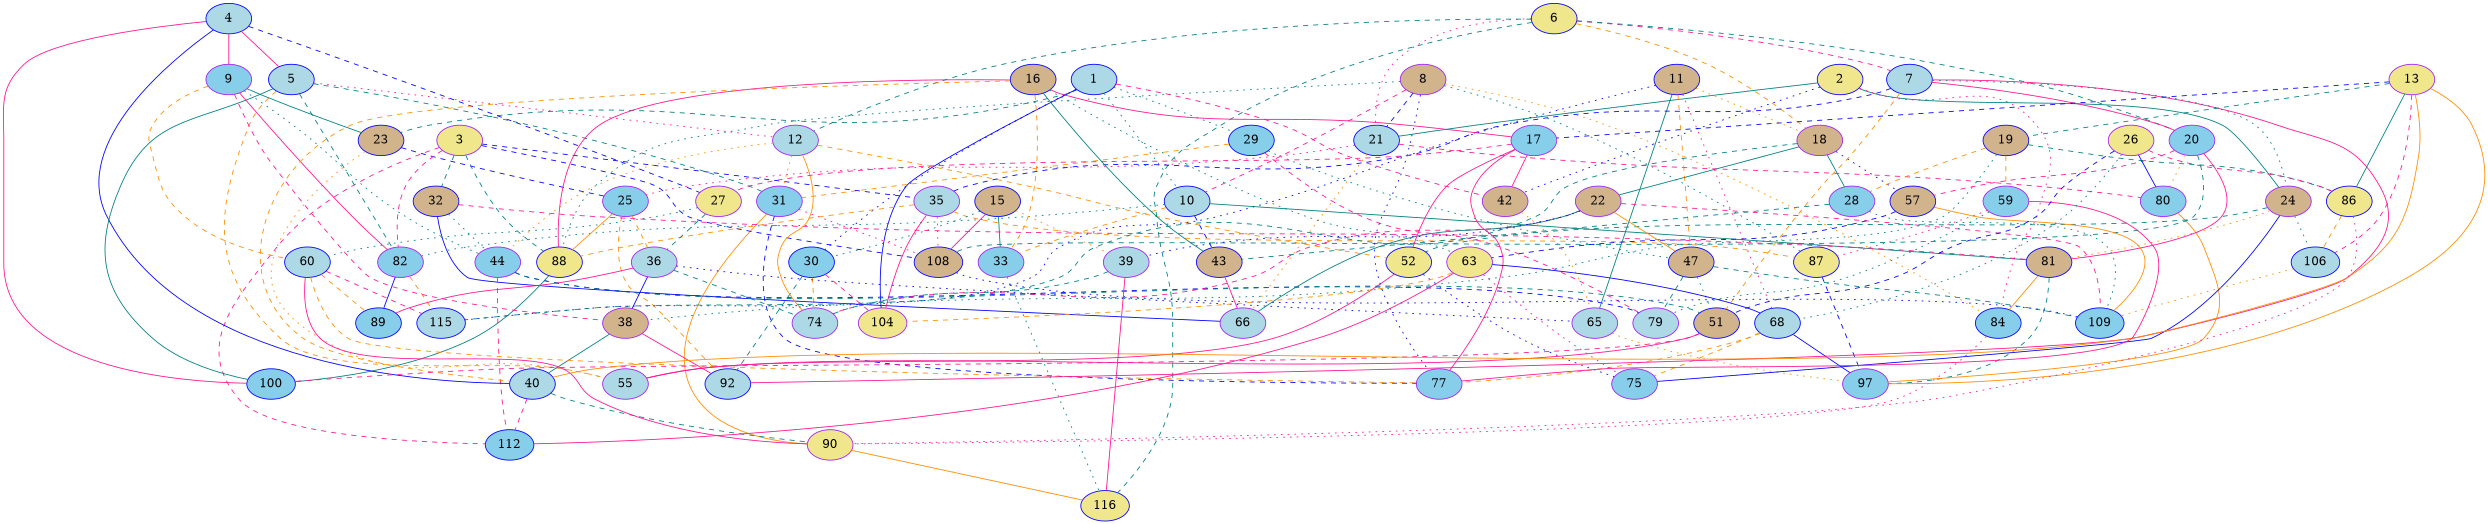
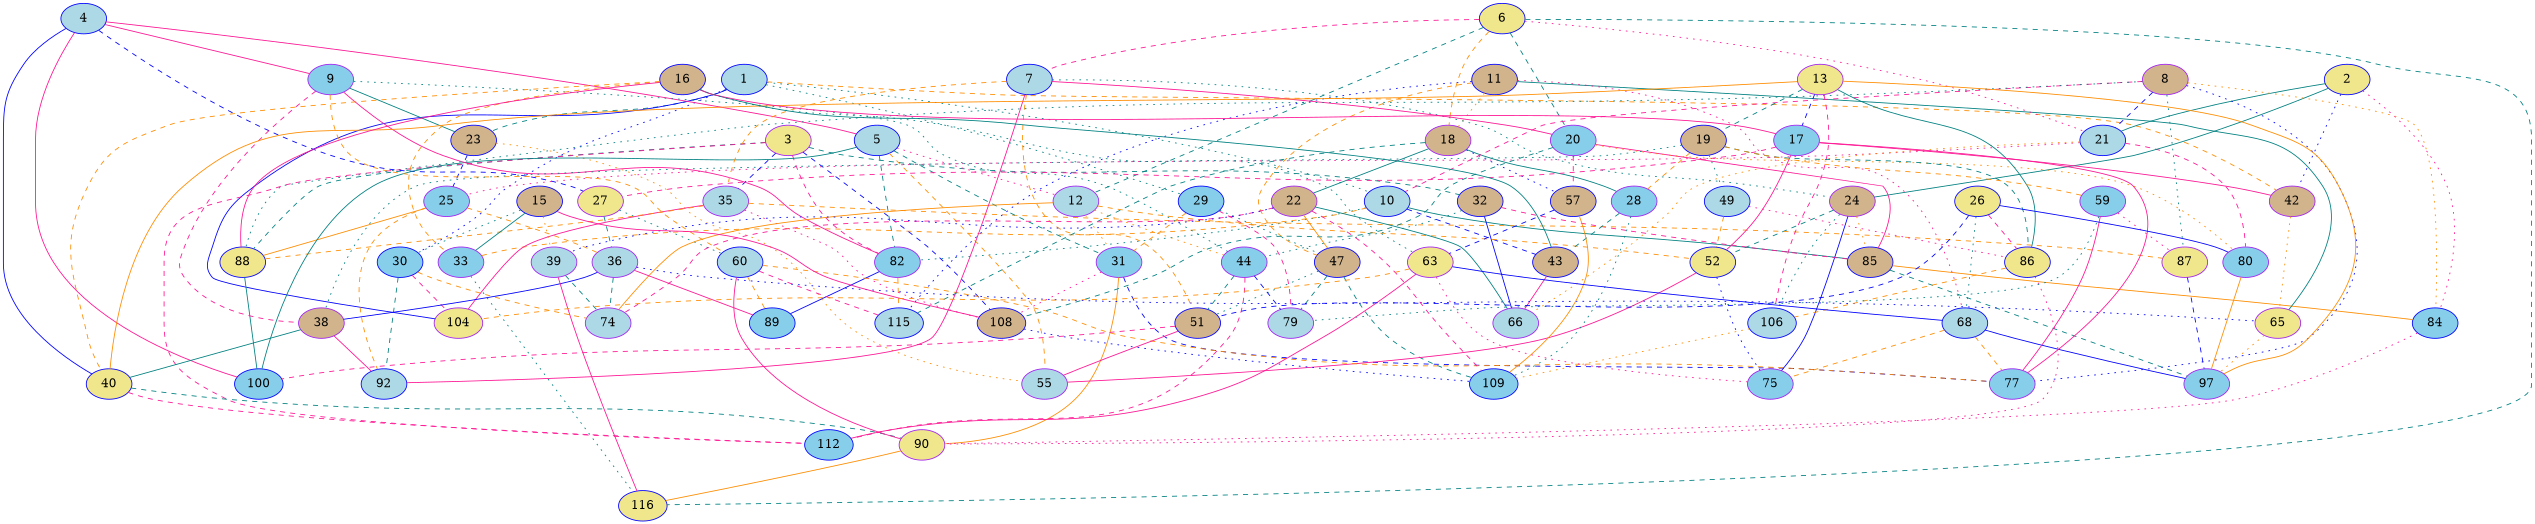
(1302, 134) -> (1834, 106)
(2131, 140) -> (1978, 201)
(1330, 166) -> (846, 98)
none -> (1727, 201)
(1816, 262) -> (2185, 262)
(2049, 262) -> (1870, 262)
(1595, 323) -> (2278, 323)
(532, 384) -> (109, 384)
